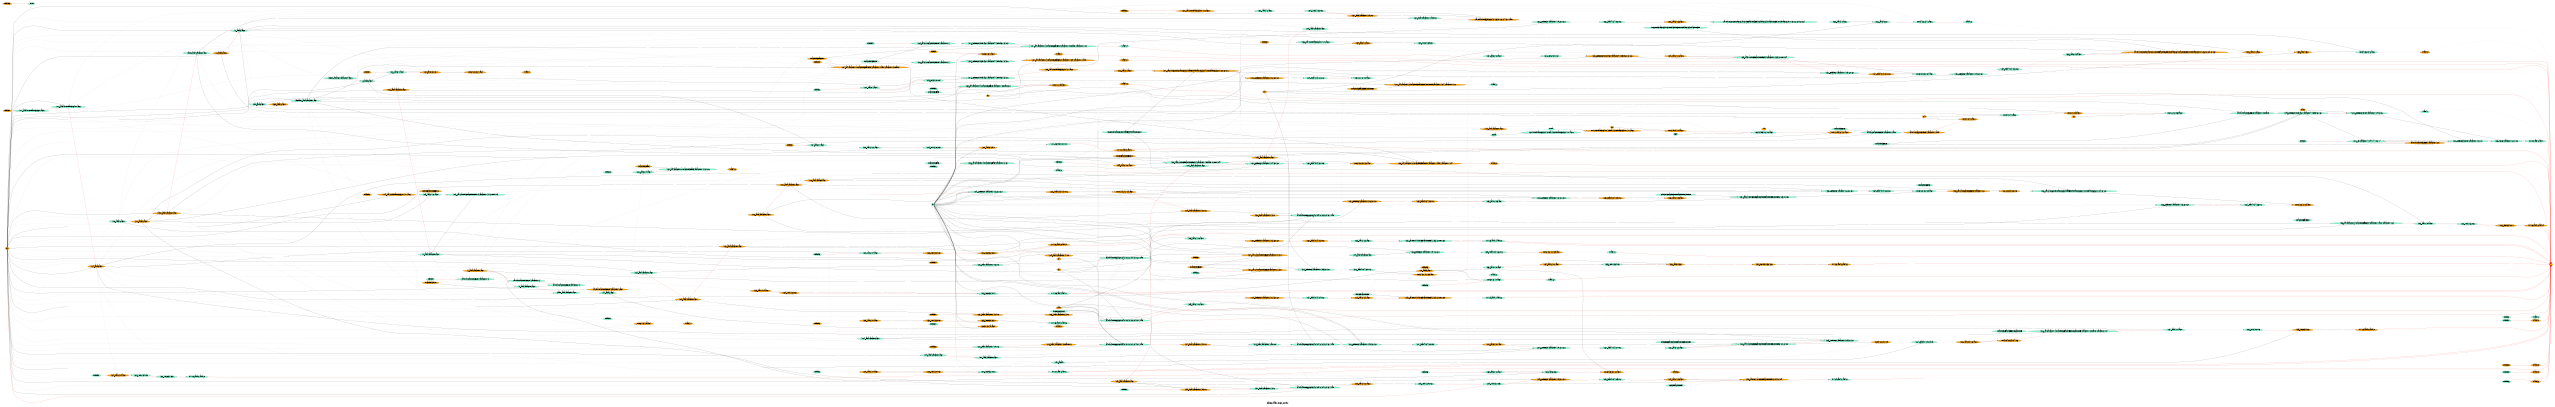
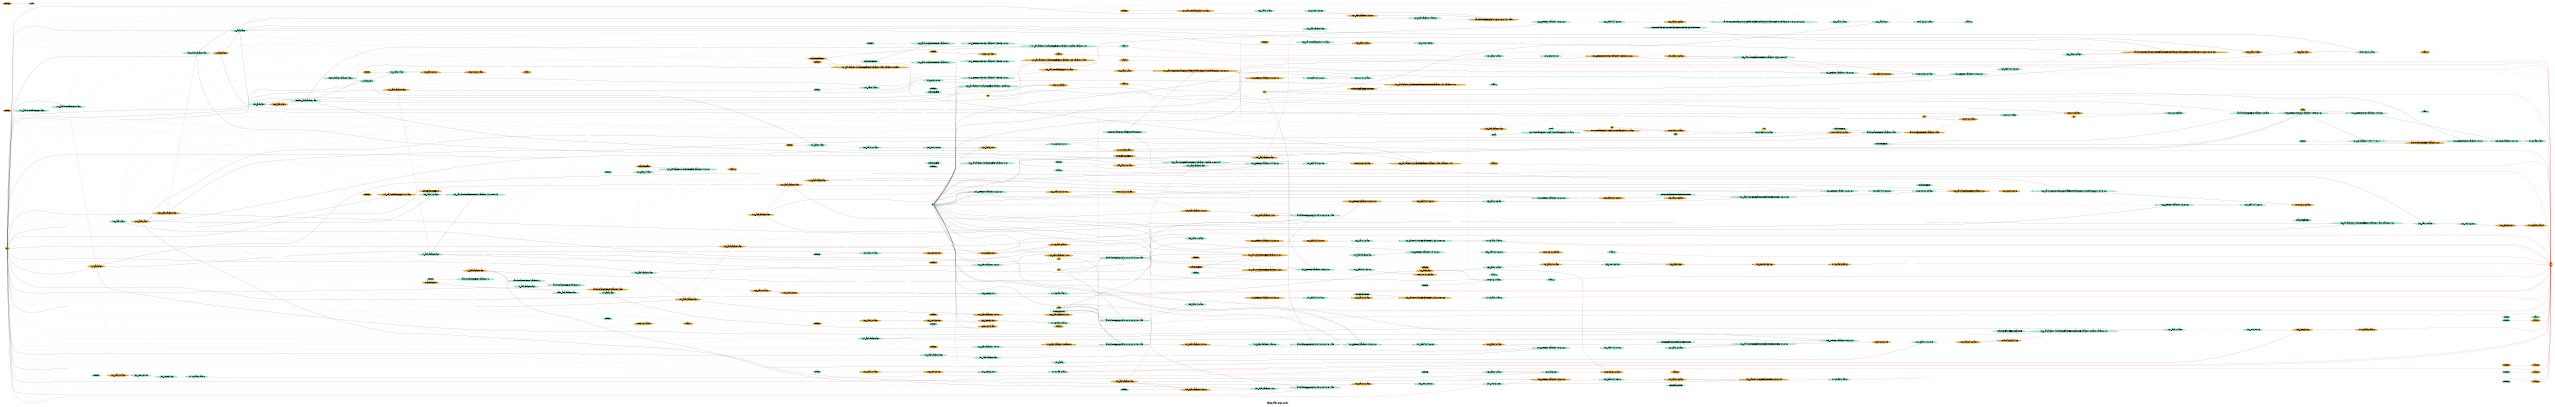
(1494, 267) -> (1494, 267)
